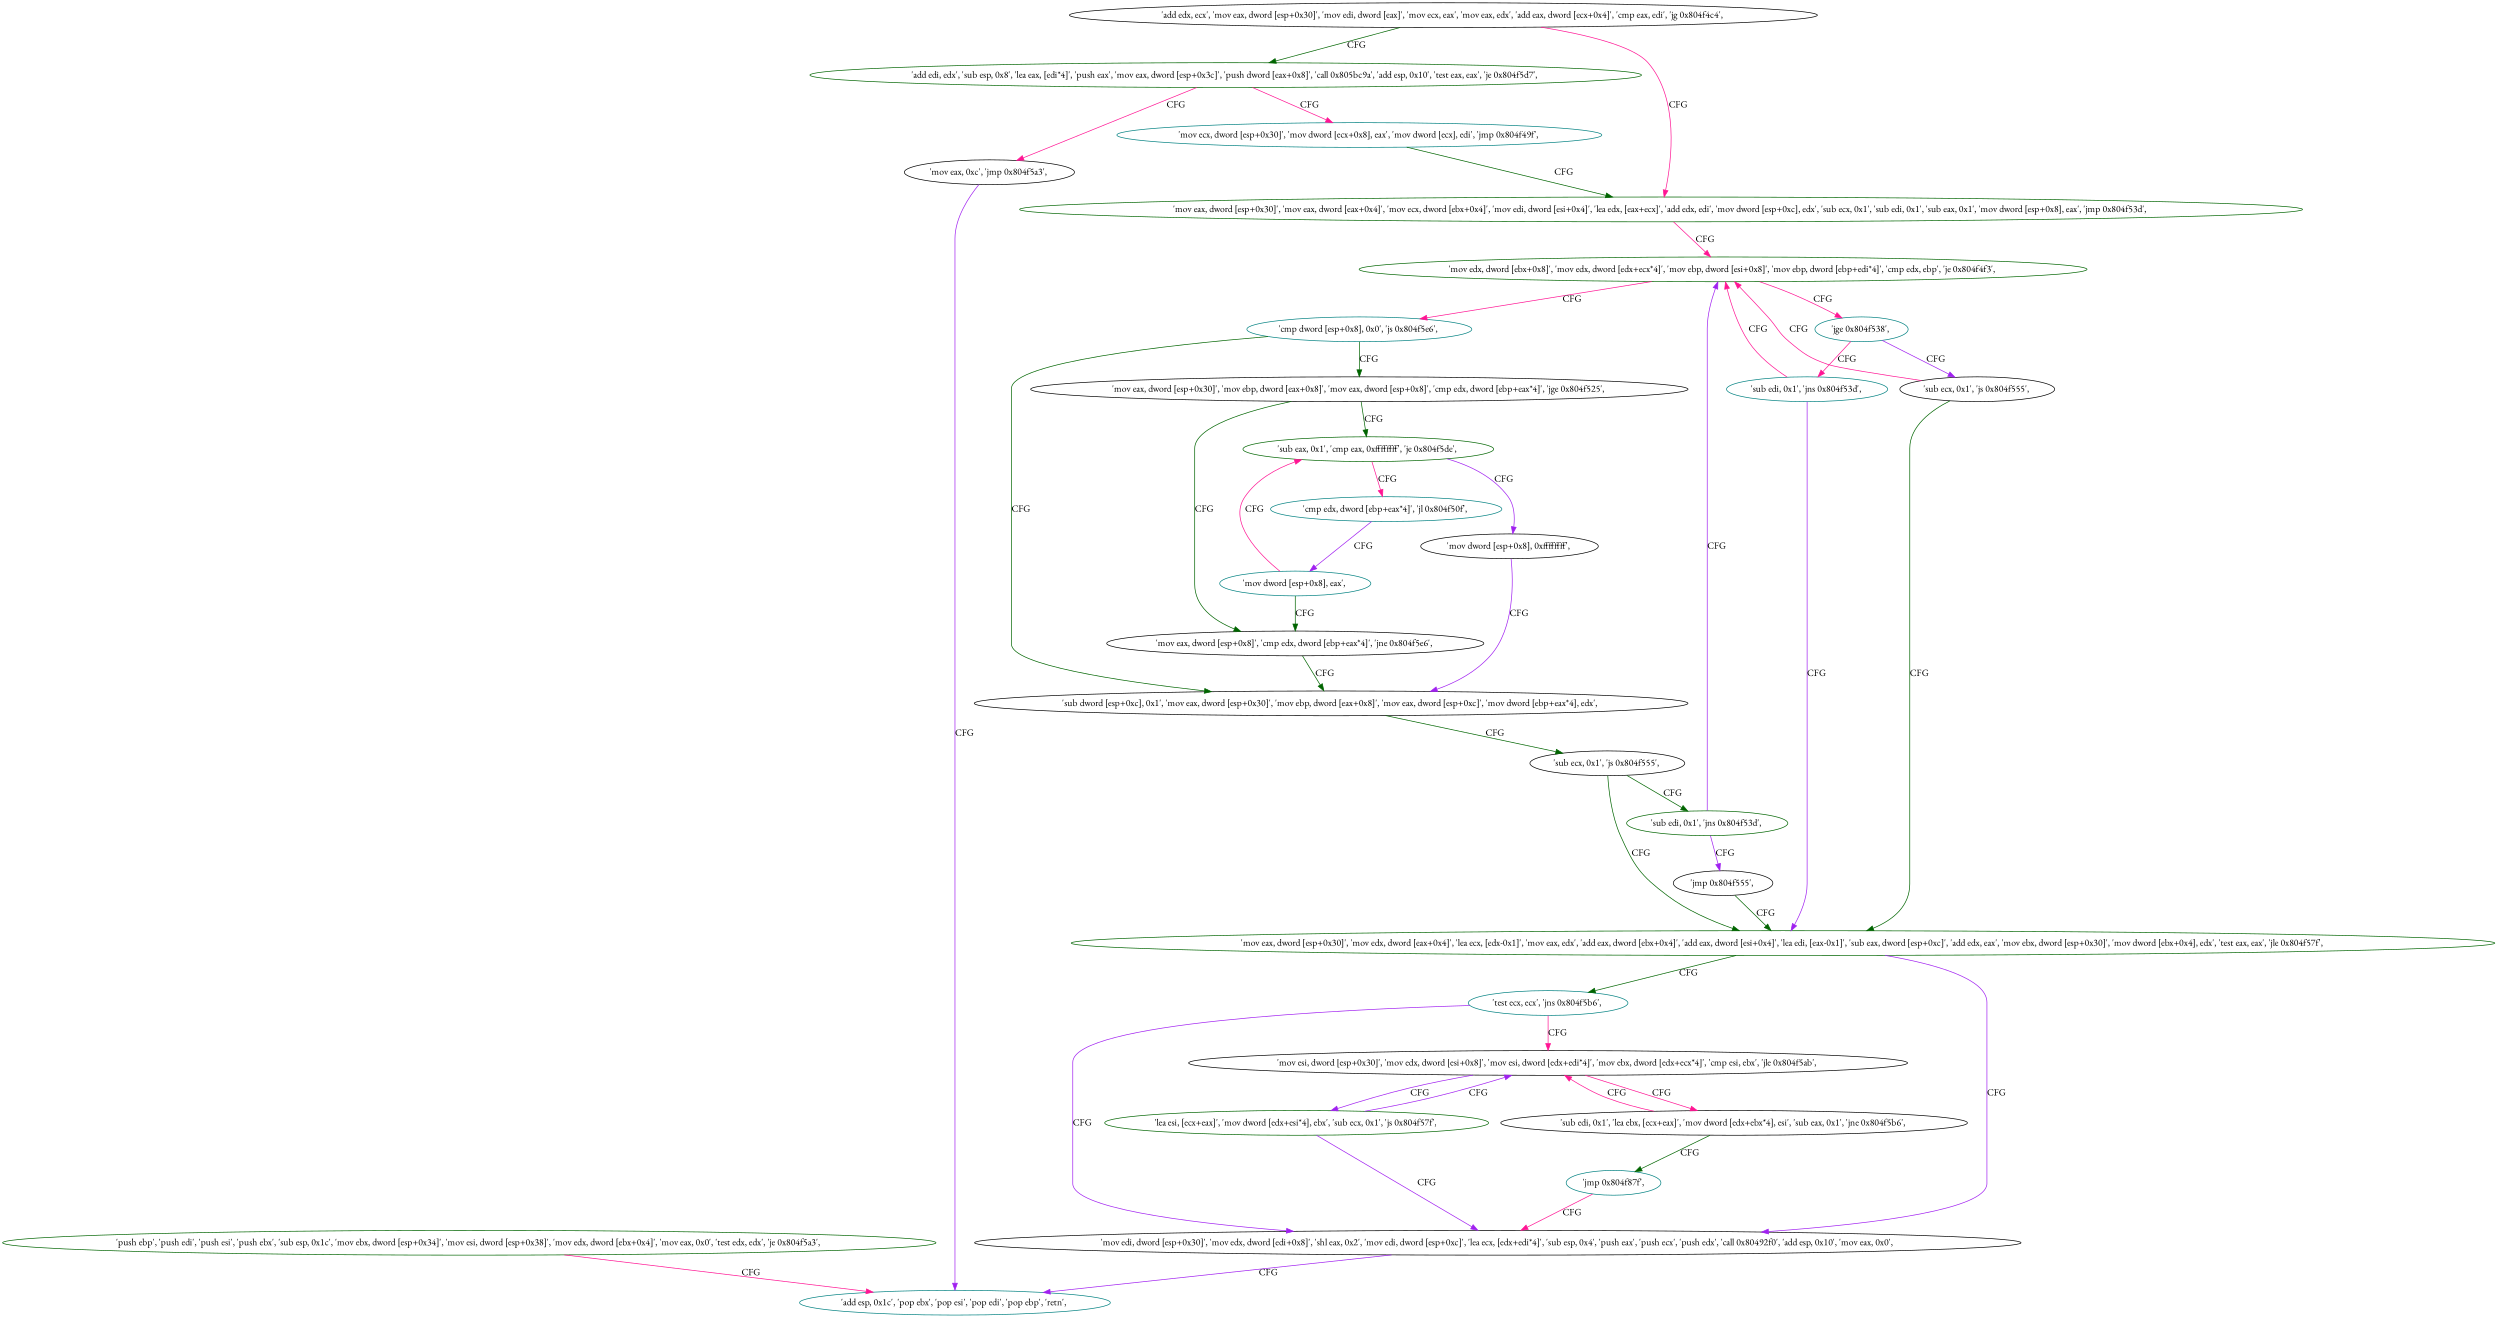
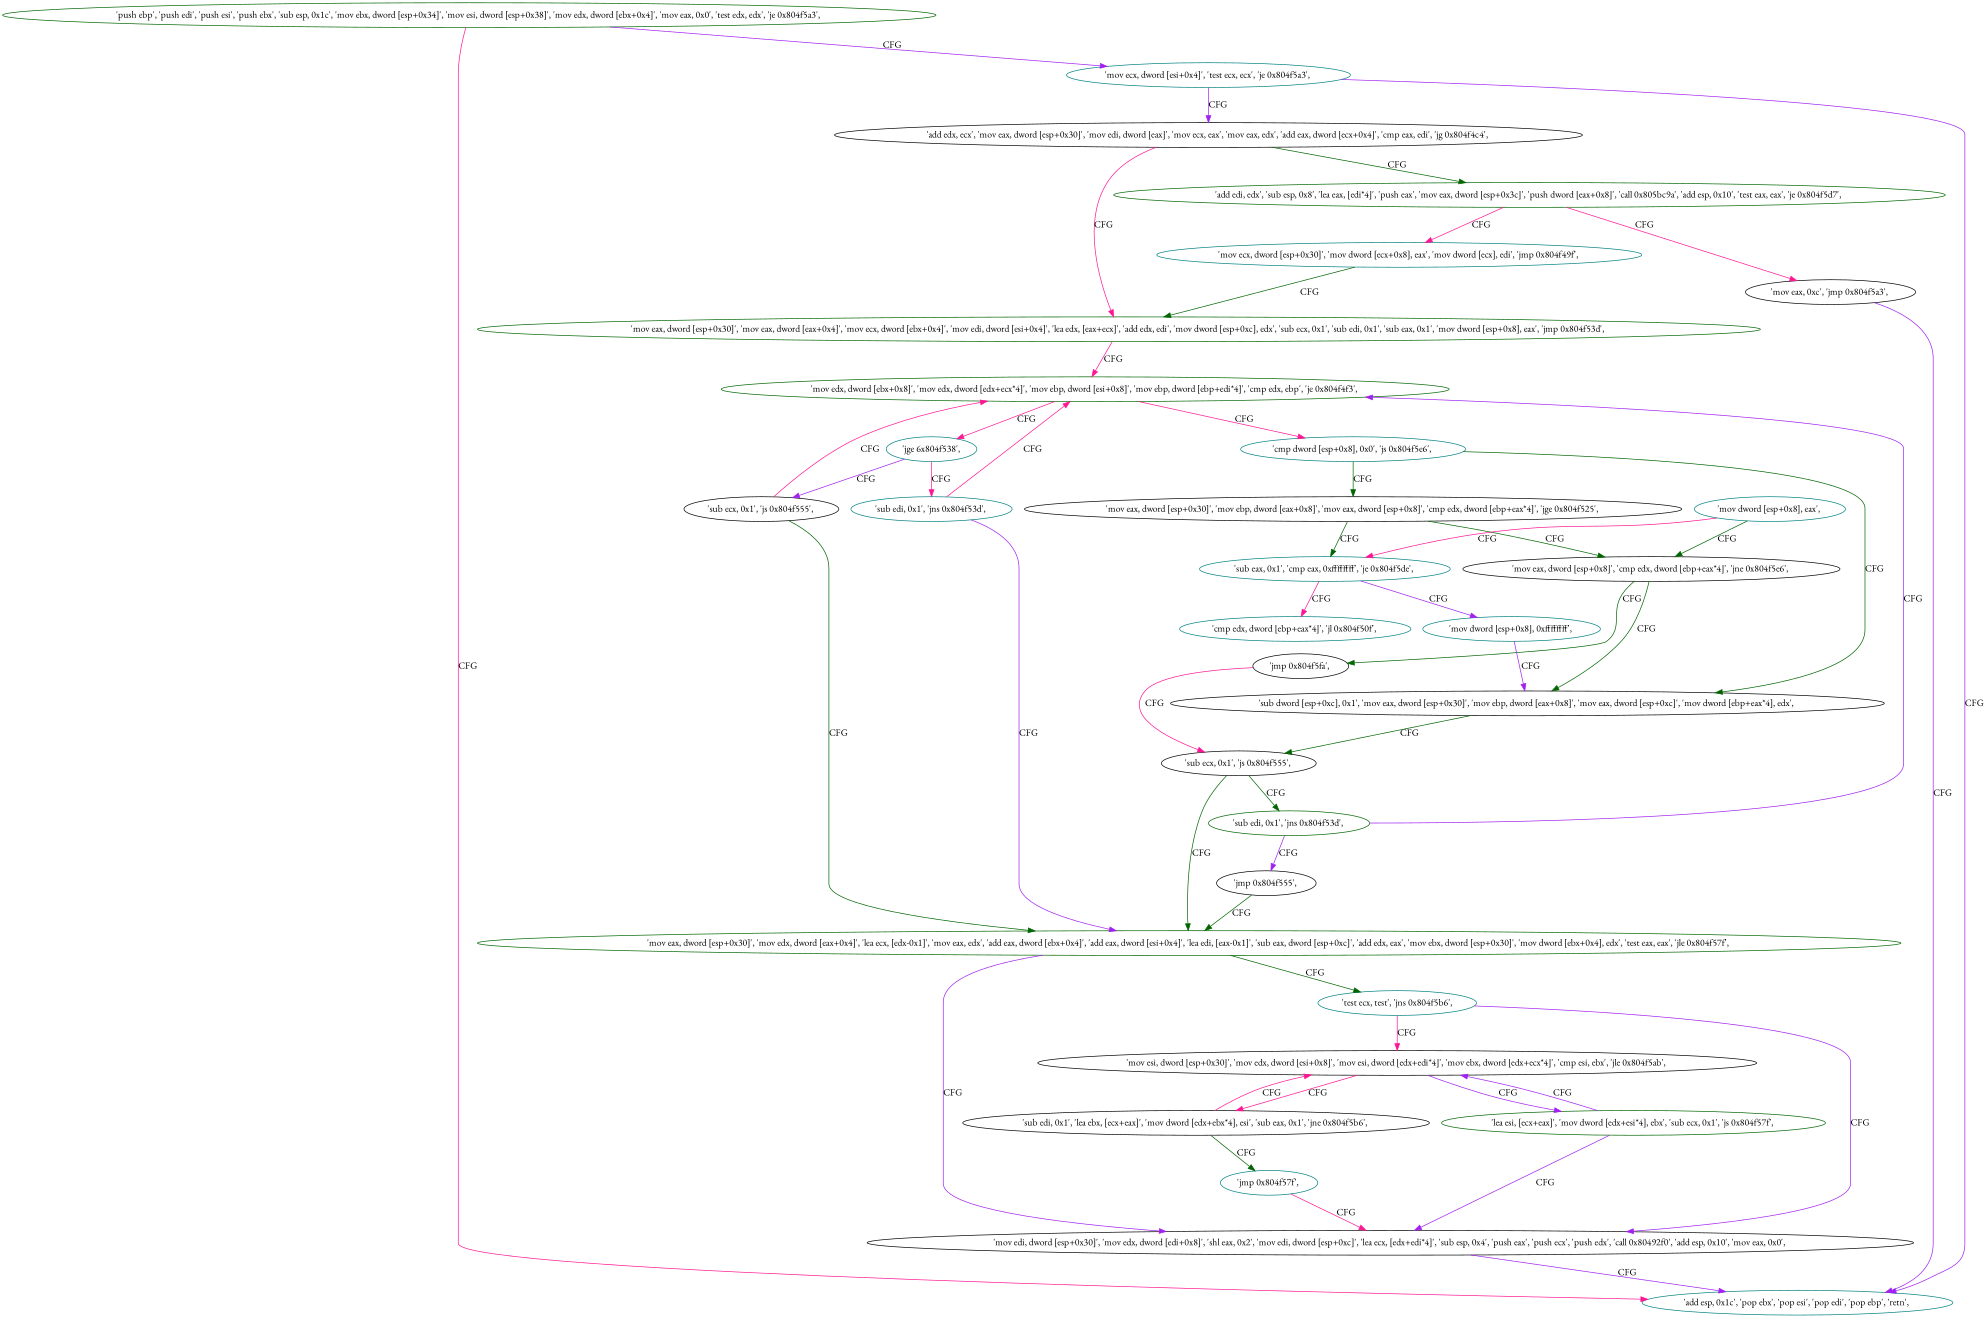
none -> (1208, 75)
(1862, 329) -> (932, 449)
(1368, 449) -> (1325, 569)
(1343, 544) -> none
(1509, 546) -> (1512, 629)
none -> (1301, 666)
(1548, 1003) -> (1397, 1003)
(1614, 1183) -> (1269, 1183)
